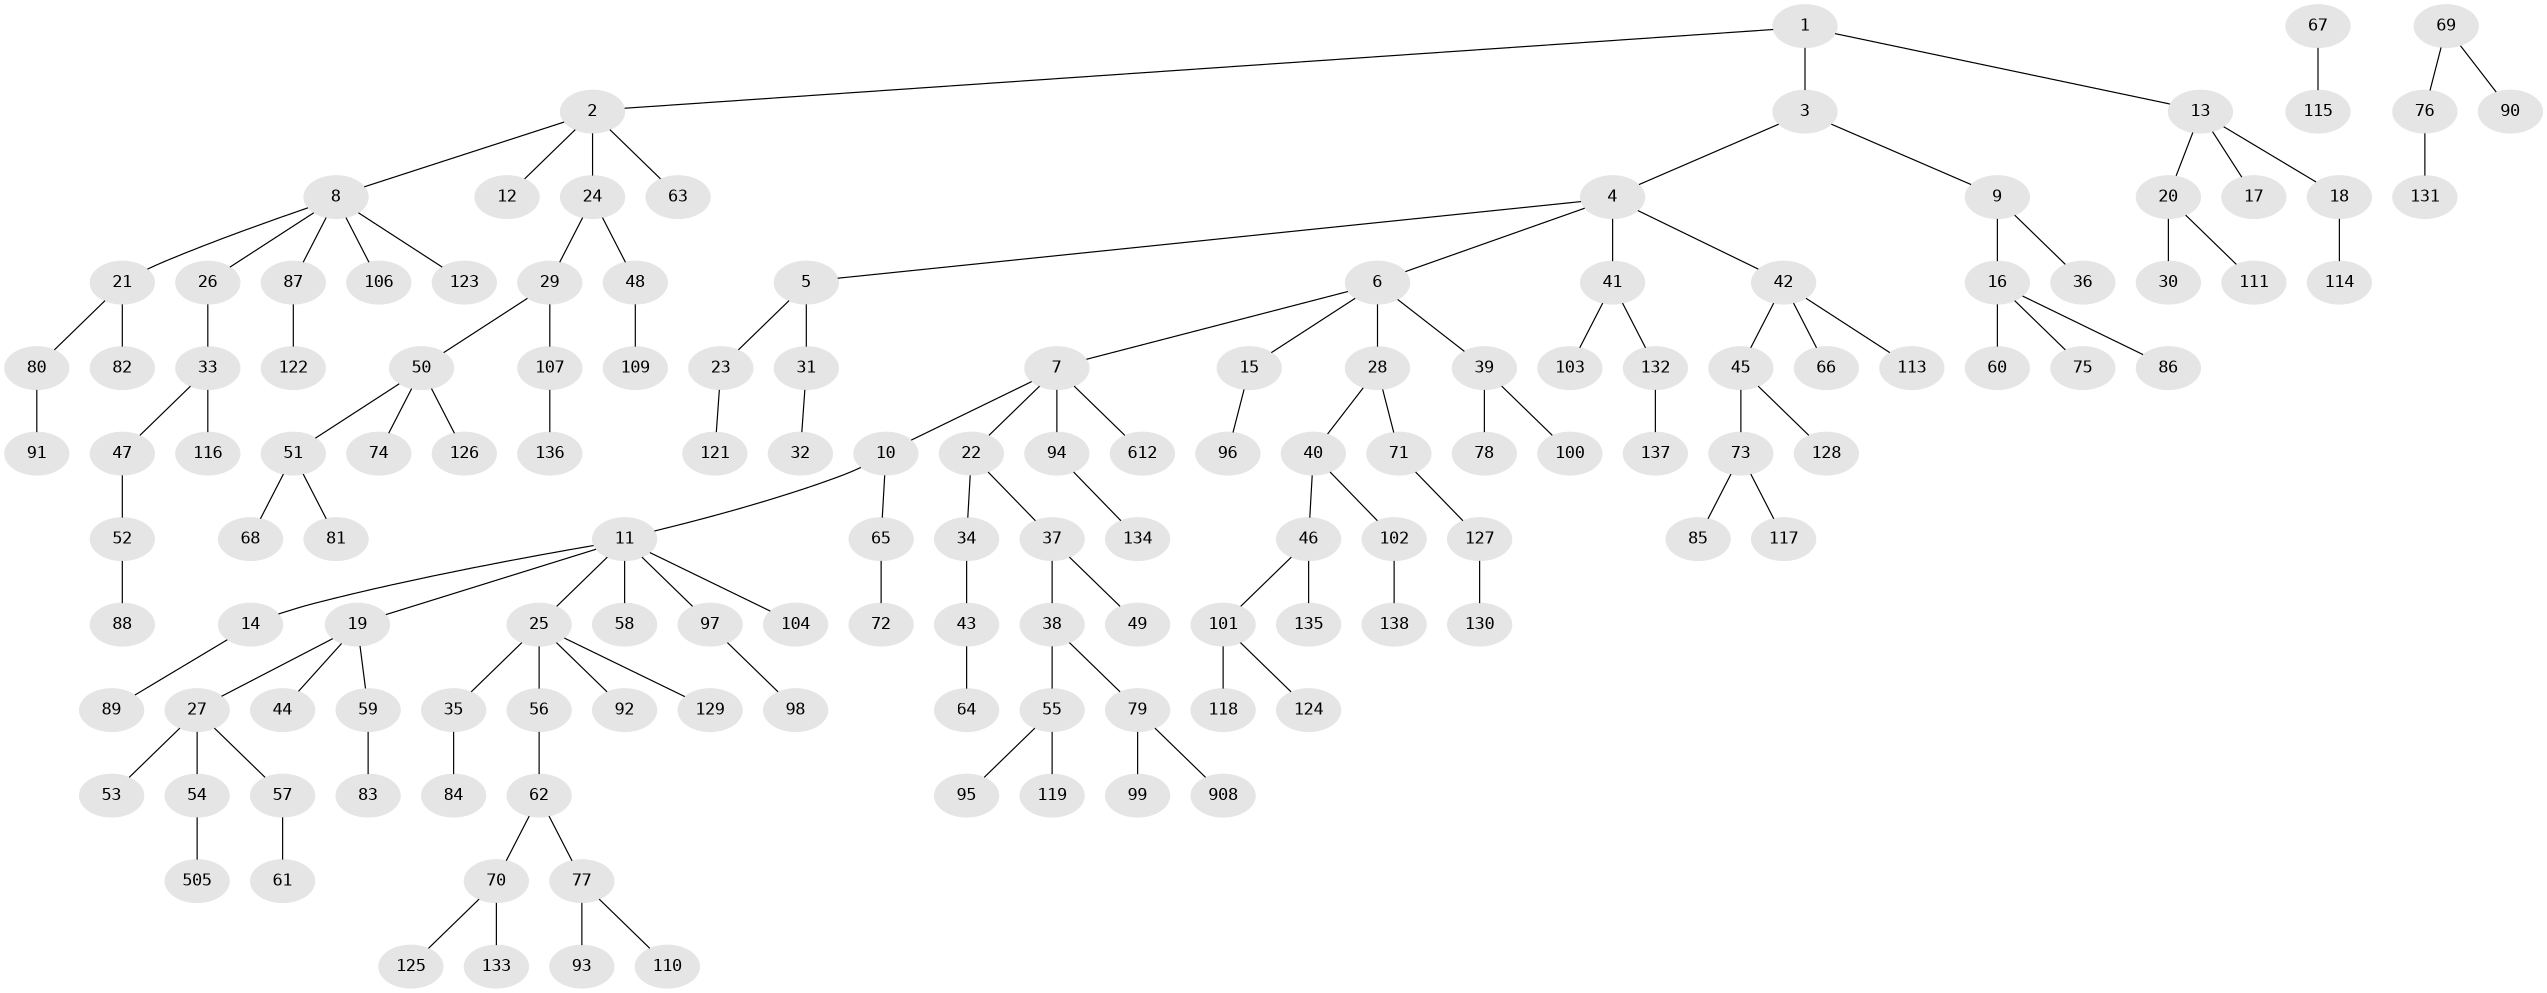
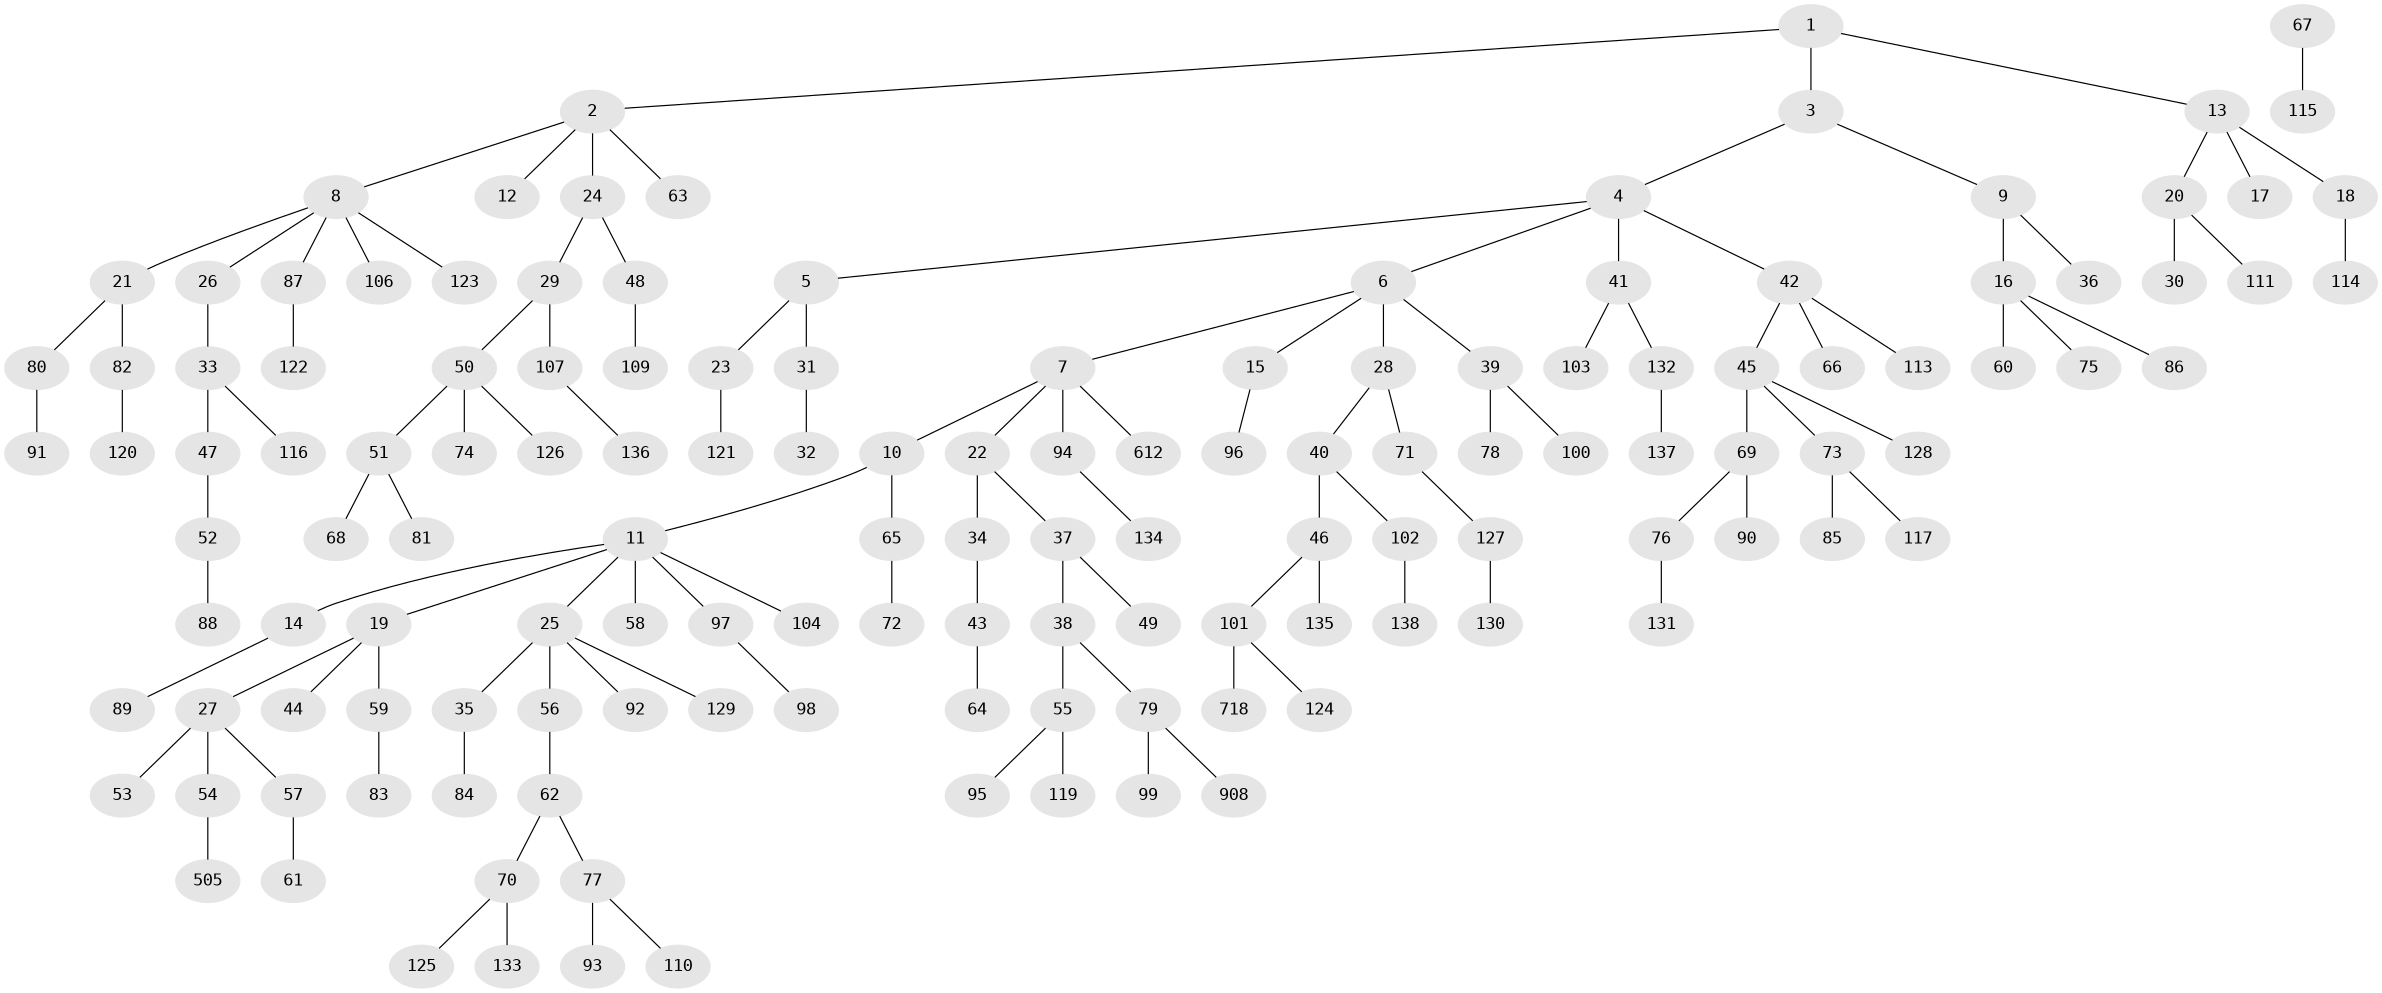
none -> (1747, 411)
none -> (122, 454)
(1223, 710) -> (1234, 710)
